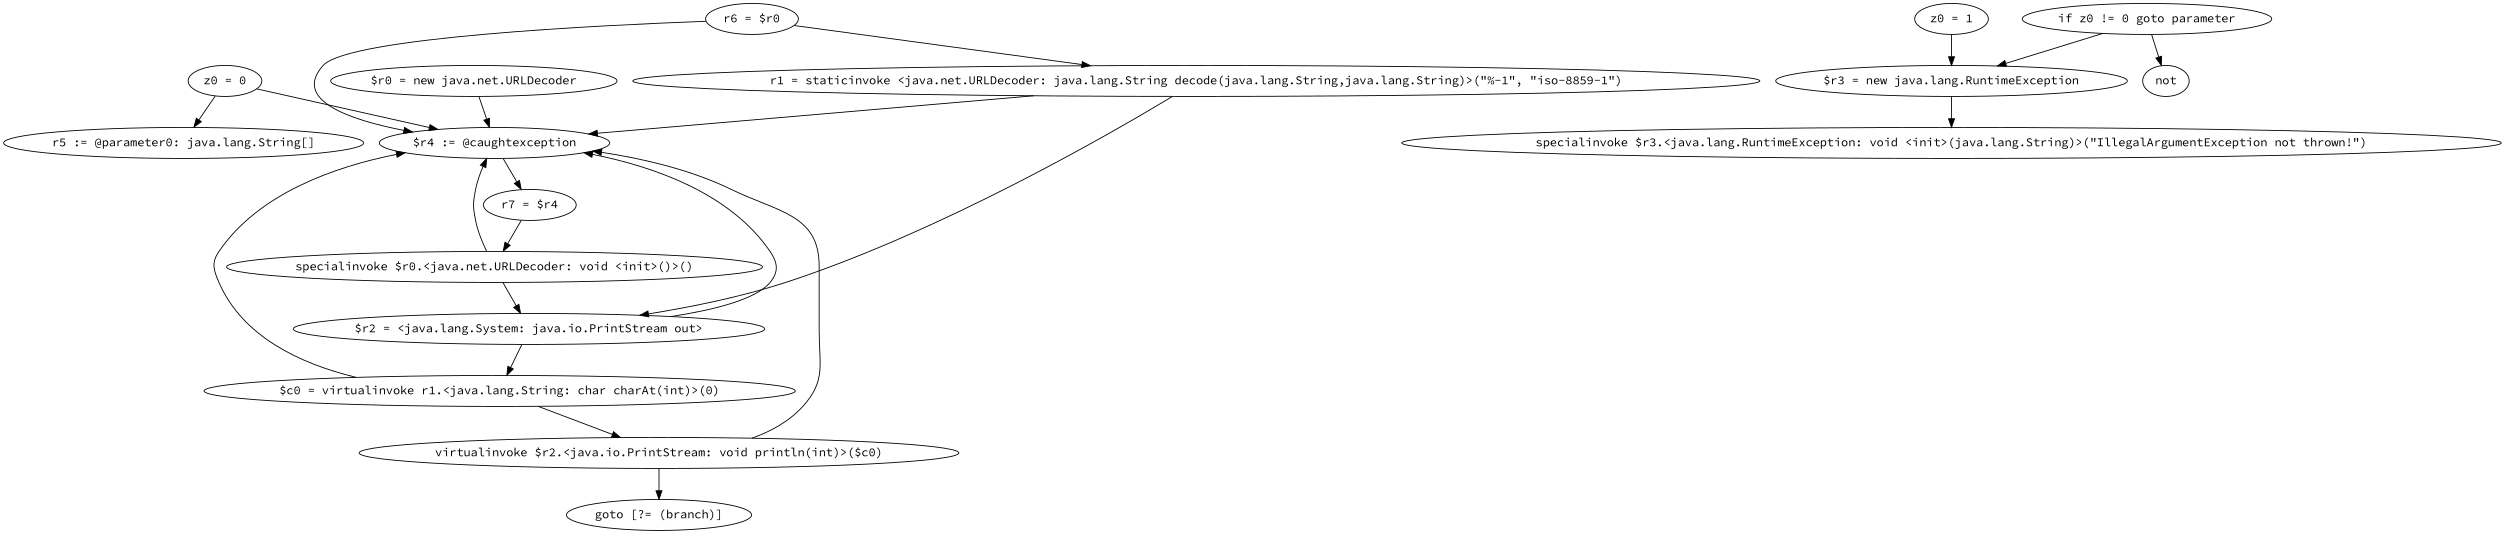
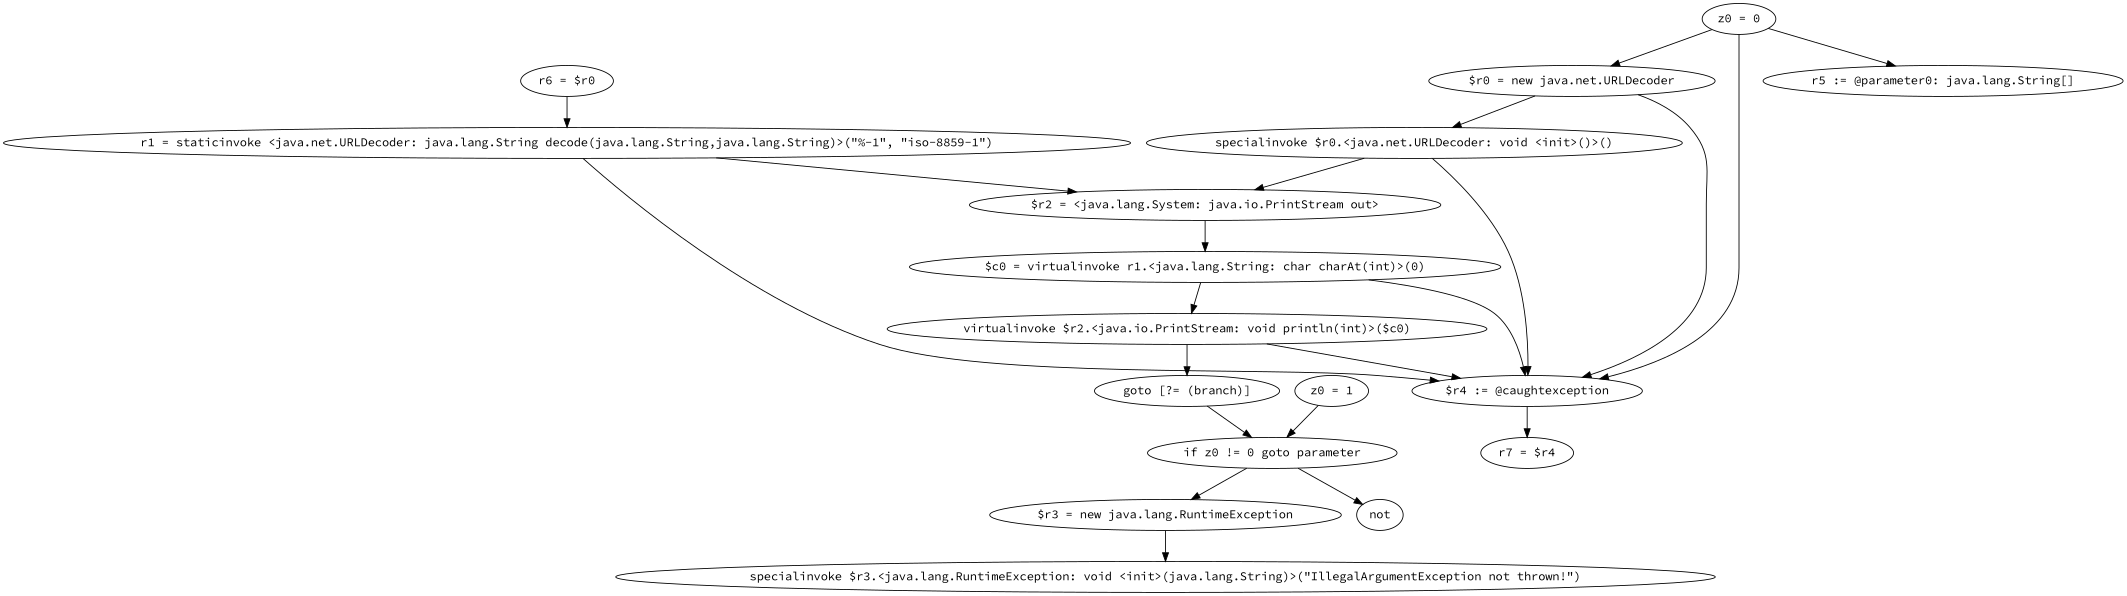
(449, 38) -> none
none -> (1666, 46)
(1952, 46) -> (1306, 418)
(748, 226) -> none
(514, 232) -> (1498, 110)
none -> (1226, 419)
